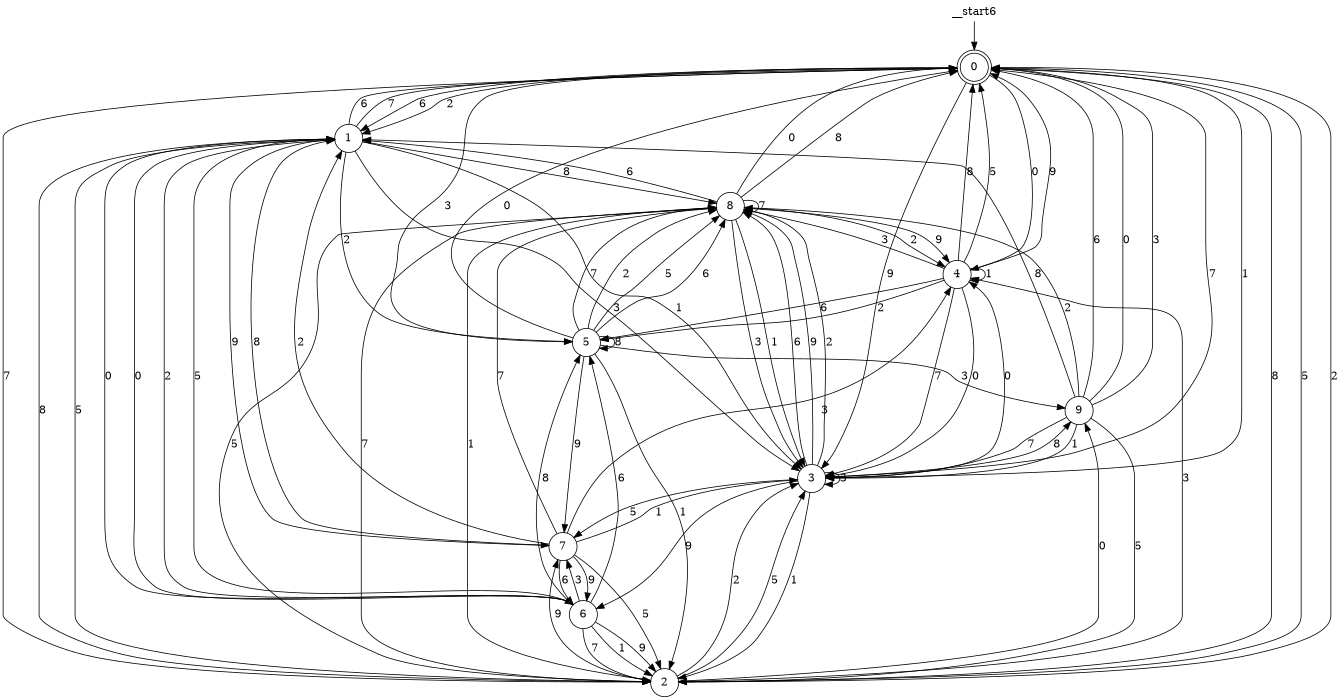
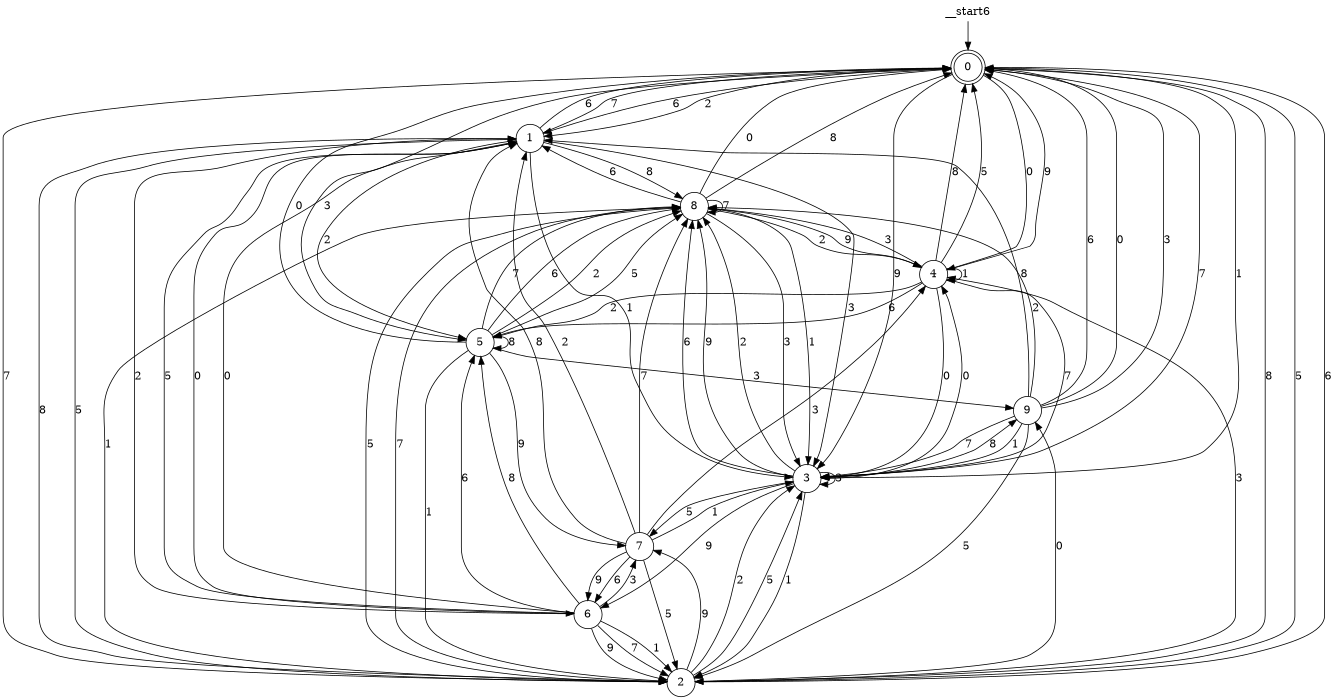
(1335, 377) -> (1329, 377)
(240, 433) -> none
